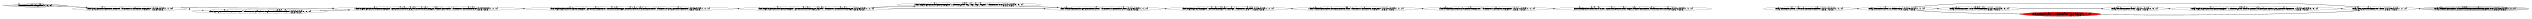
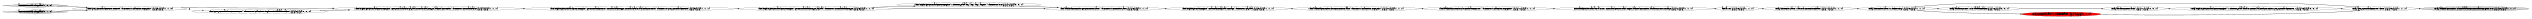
none -> (1738, 9)
none -> (35, 12)
